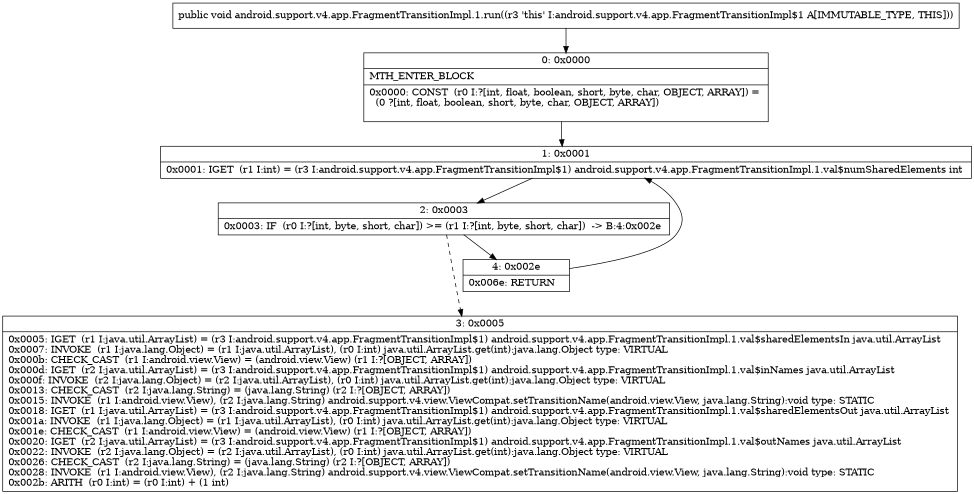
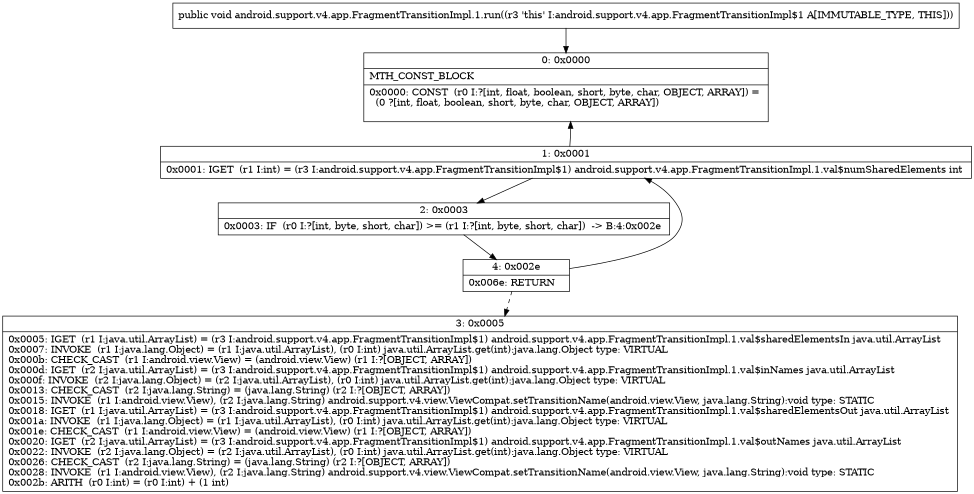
(422, 76) -> (422, 76)
(561, 131) -> (570, 138)
(453, 272) -> (509, 300)
